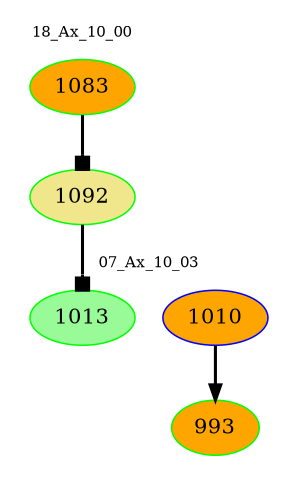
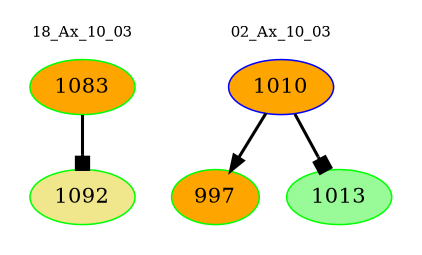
(82, 33) -> (82, 33)
(82, 258) -> (307, 135)
(149, 264) -> (281, 33)
(215, 428) -> (215, 197)
